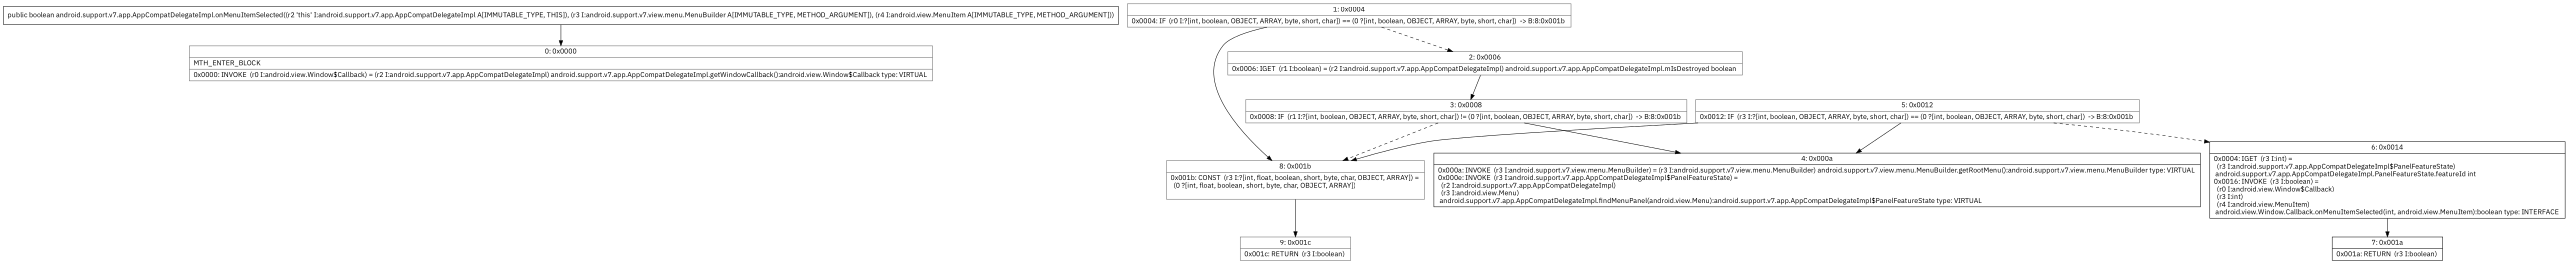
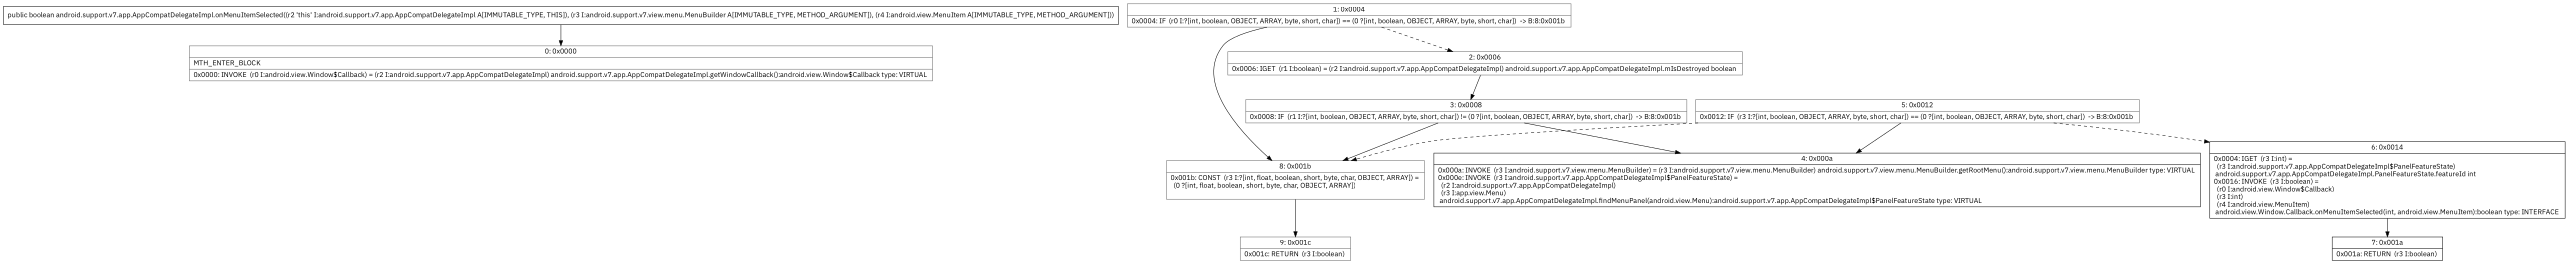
(1526, 133) -> (1526, 133)
(1393, 141) -> (1393, 141)
(1479, 193) -> (1472, 193)
